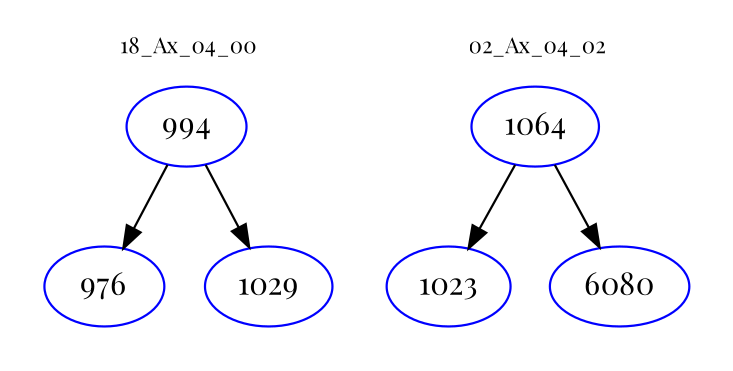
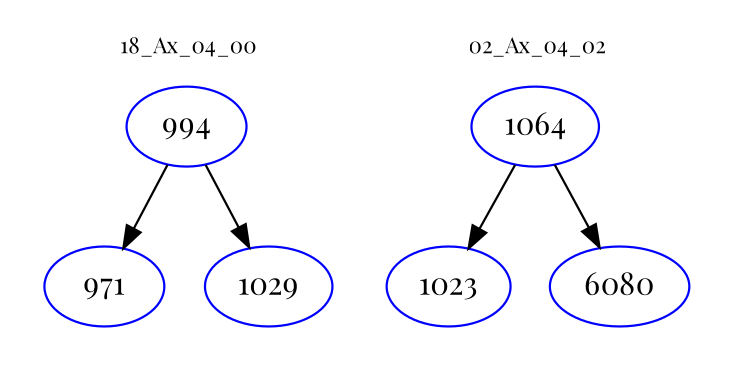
(104, 286) -> (104, 286)
